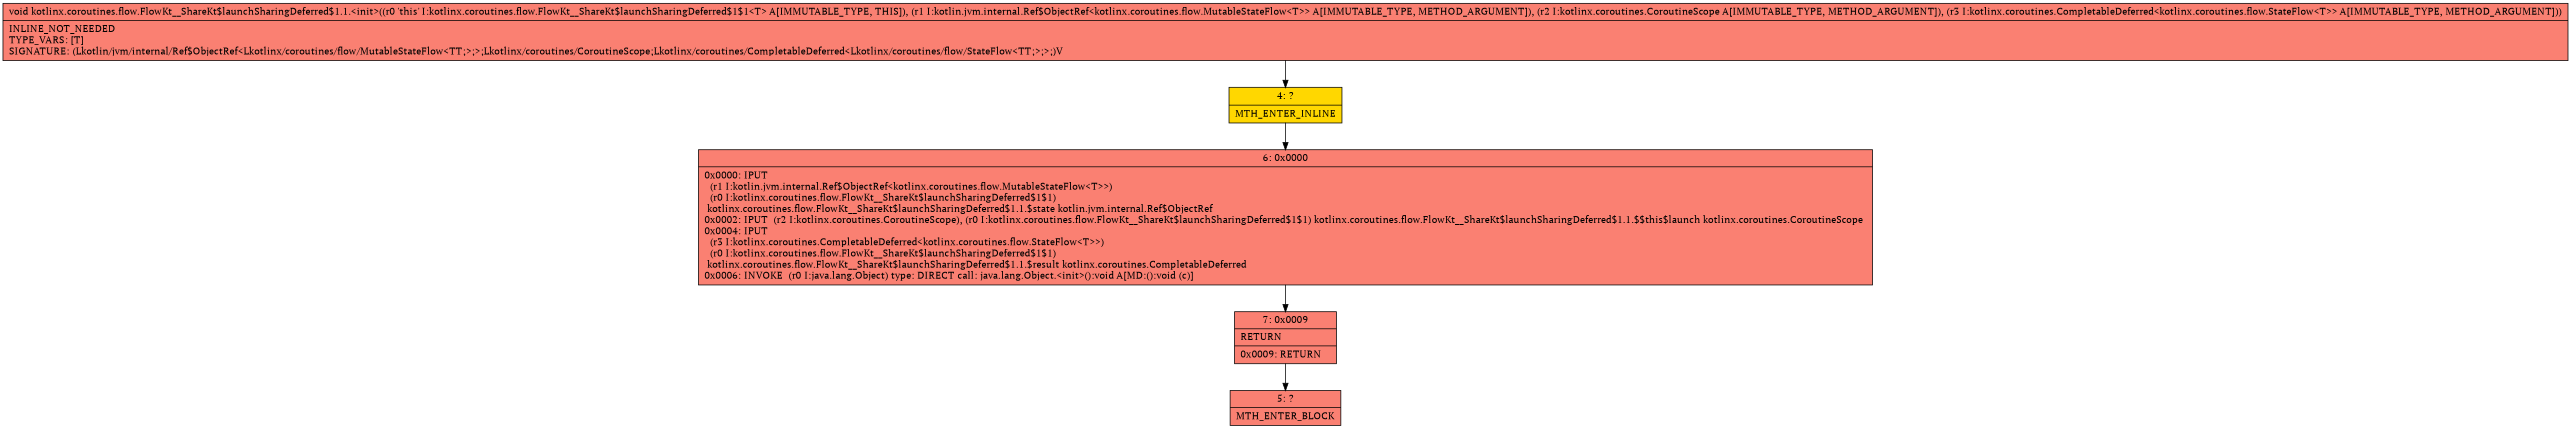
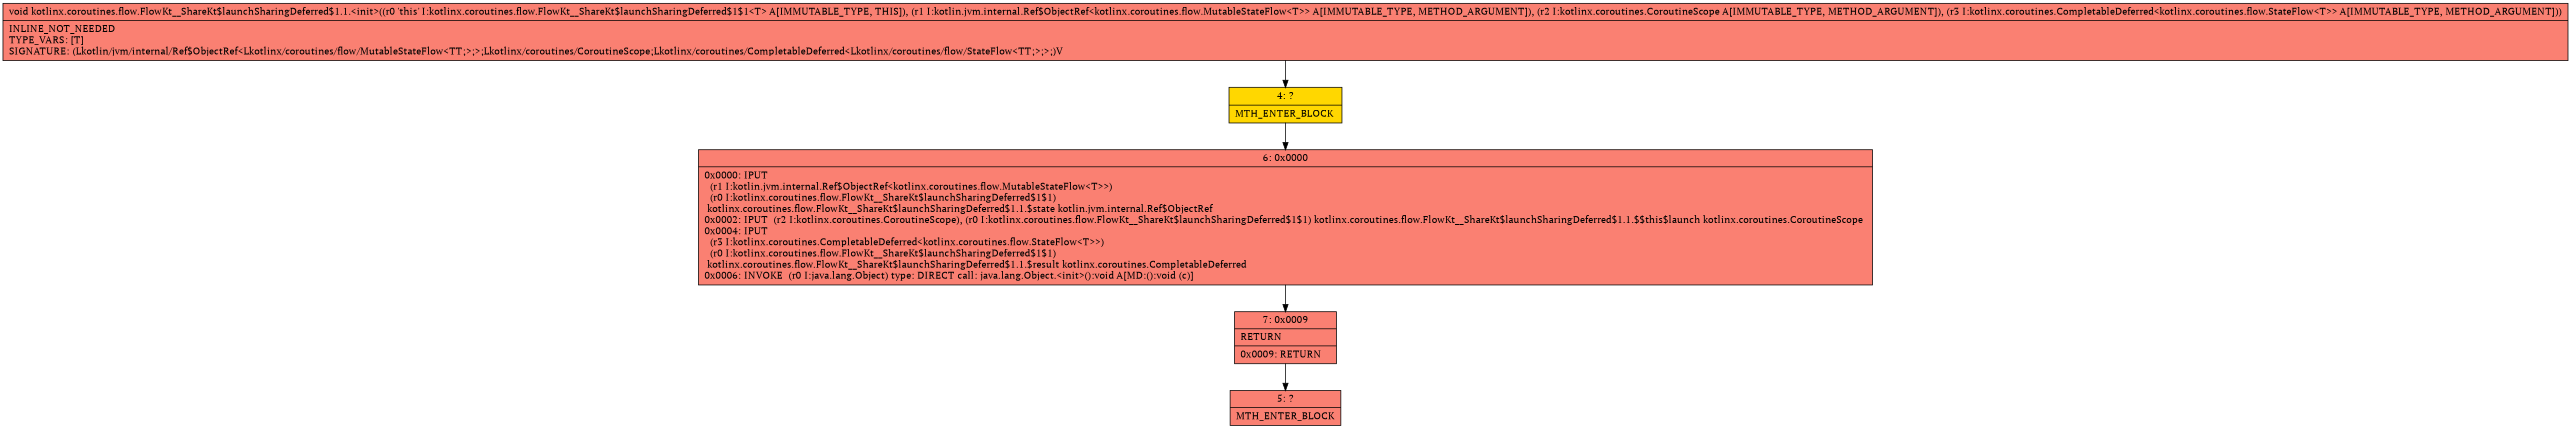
(1285, 114) -> (1284, 114)
